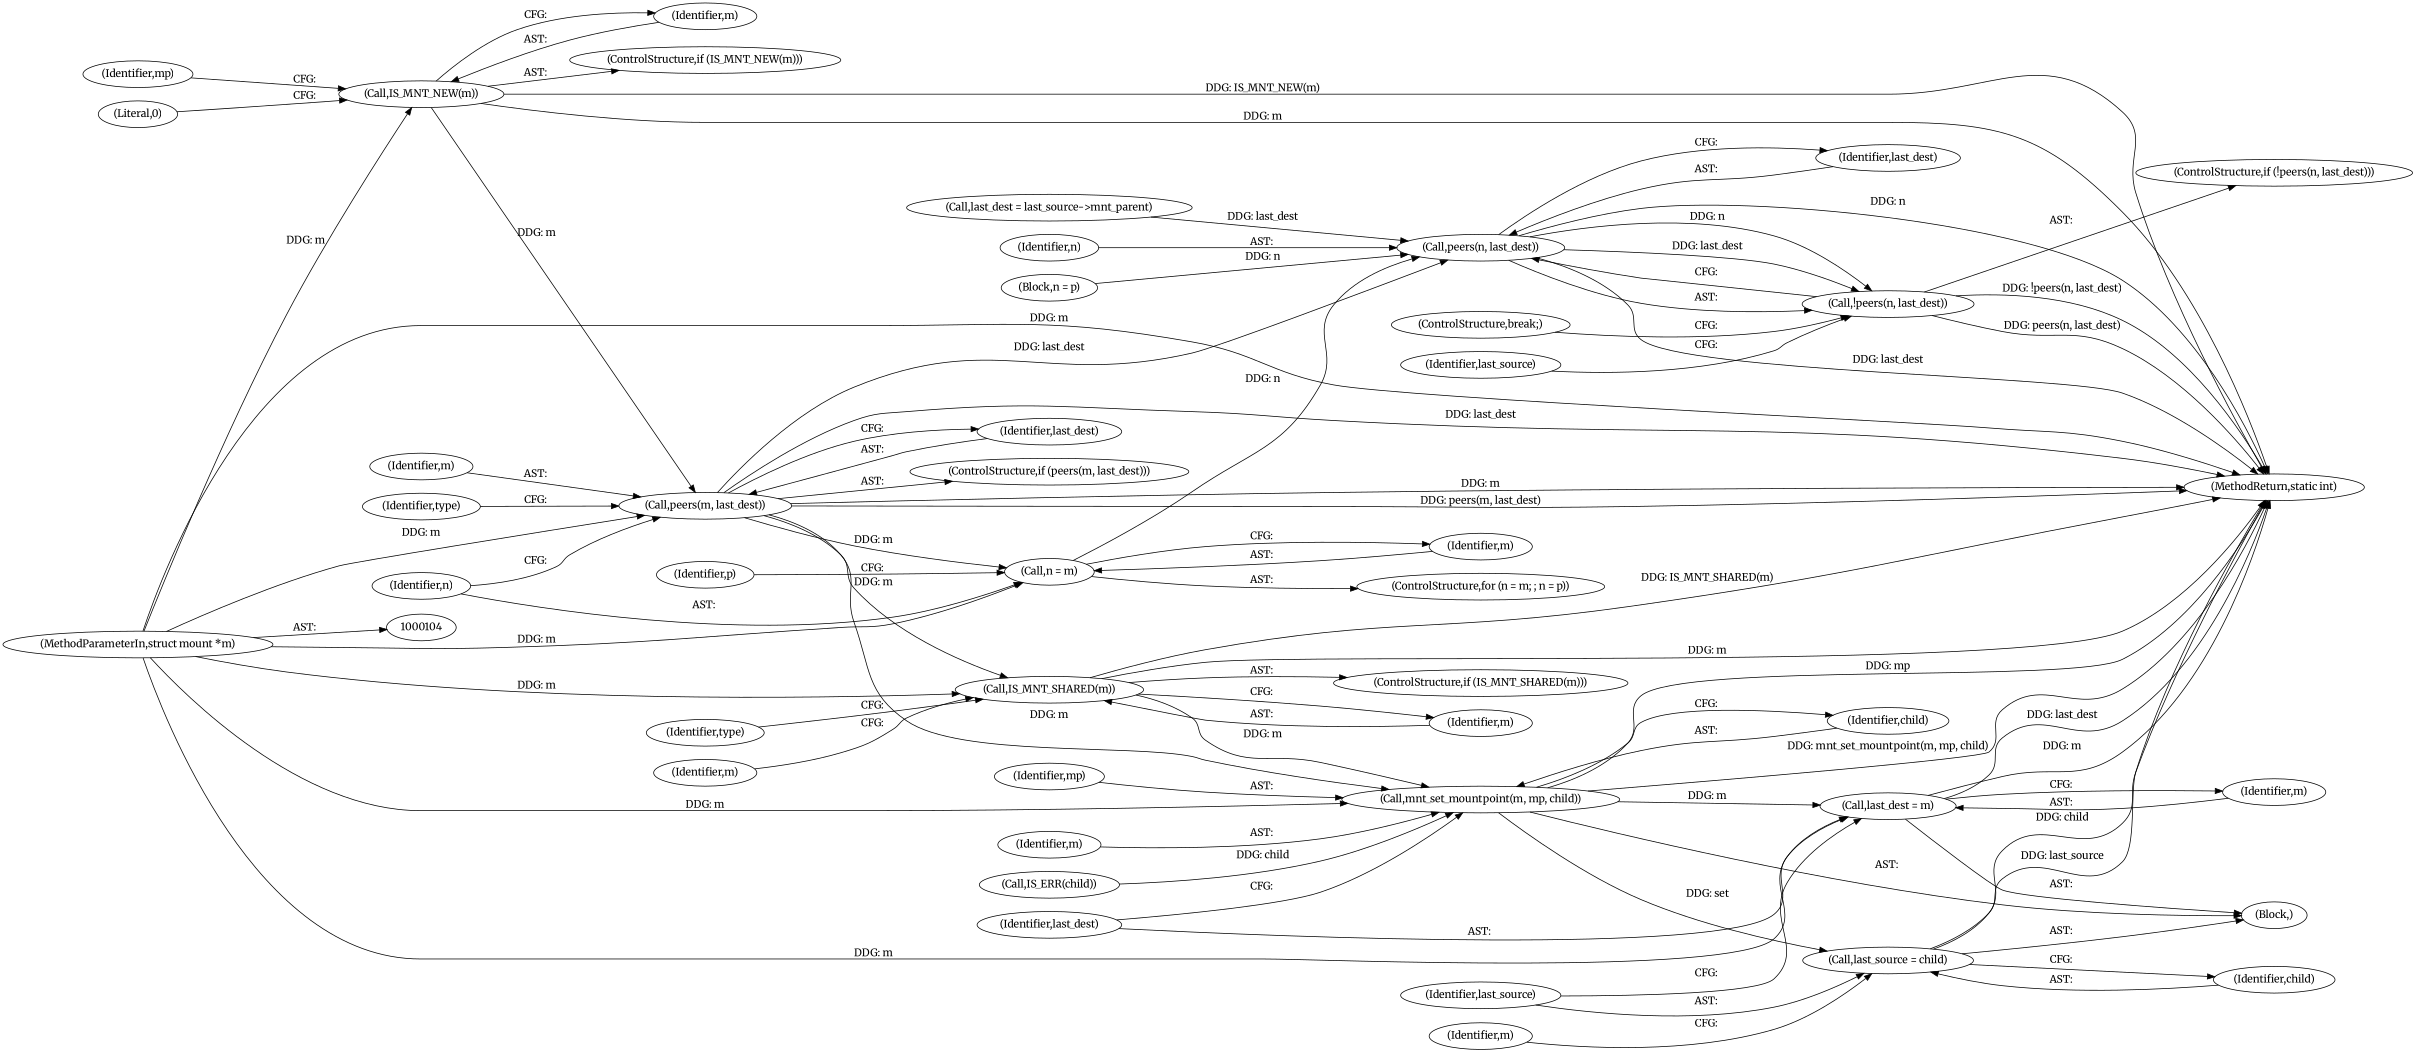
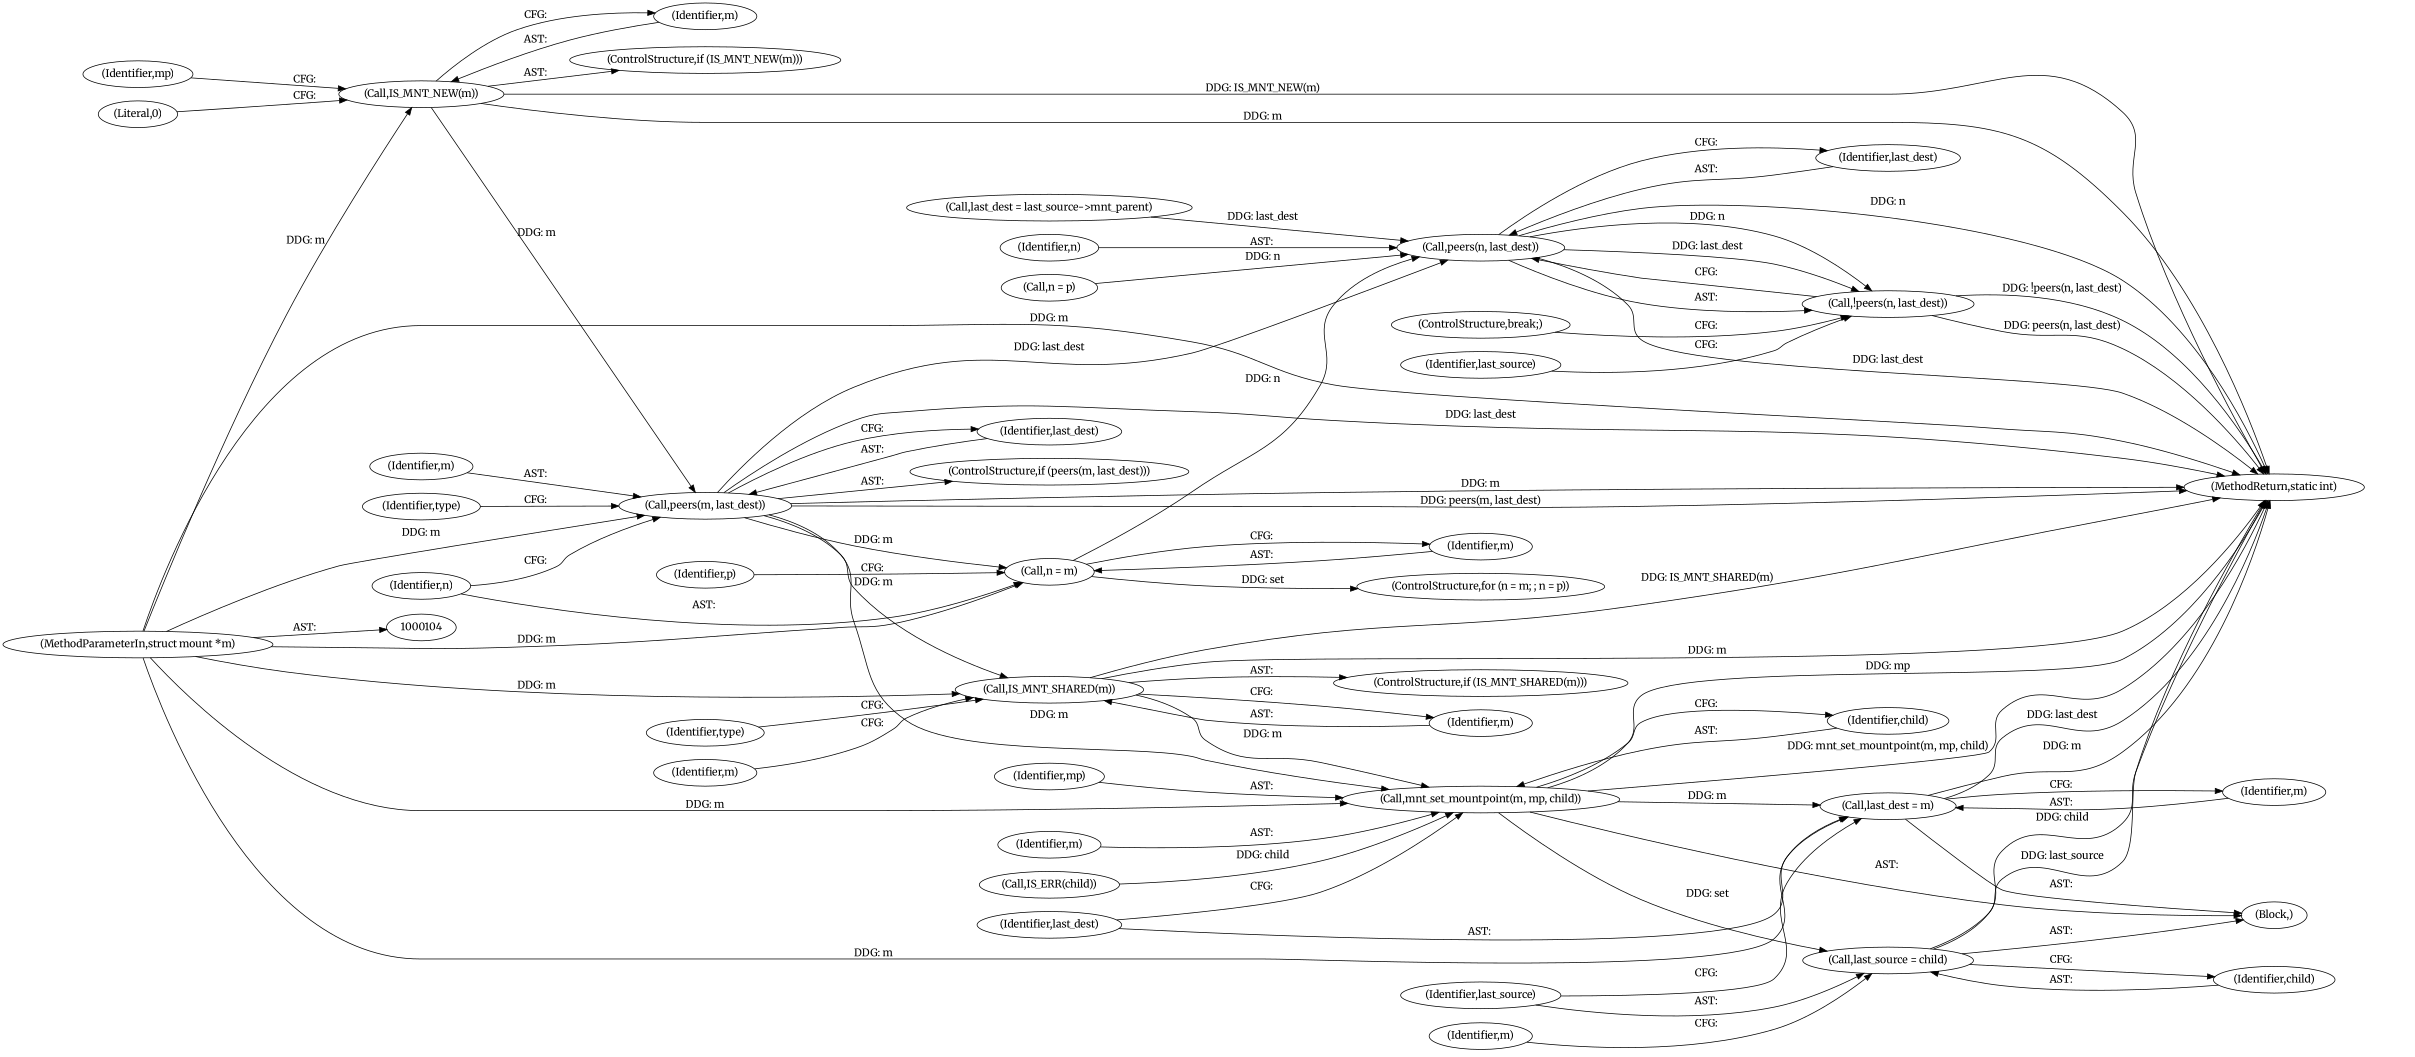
(2274, 173) -> none
(1049, 288) -> (1049, 288)
(1263, 580) -> (1263, 580)
